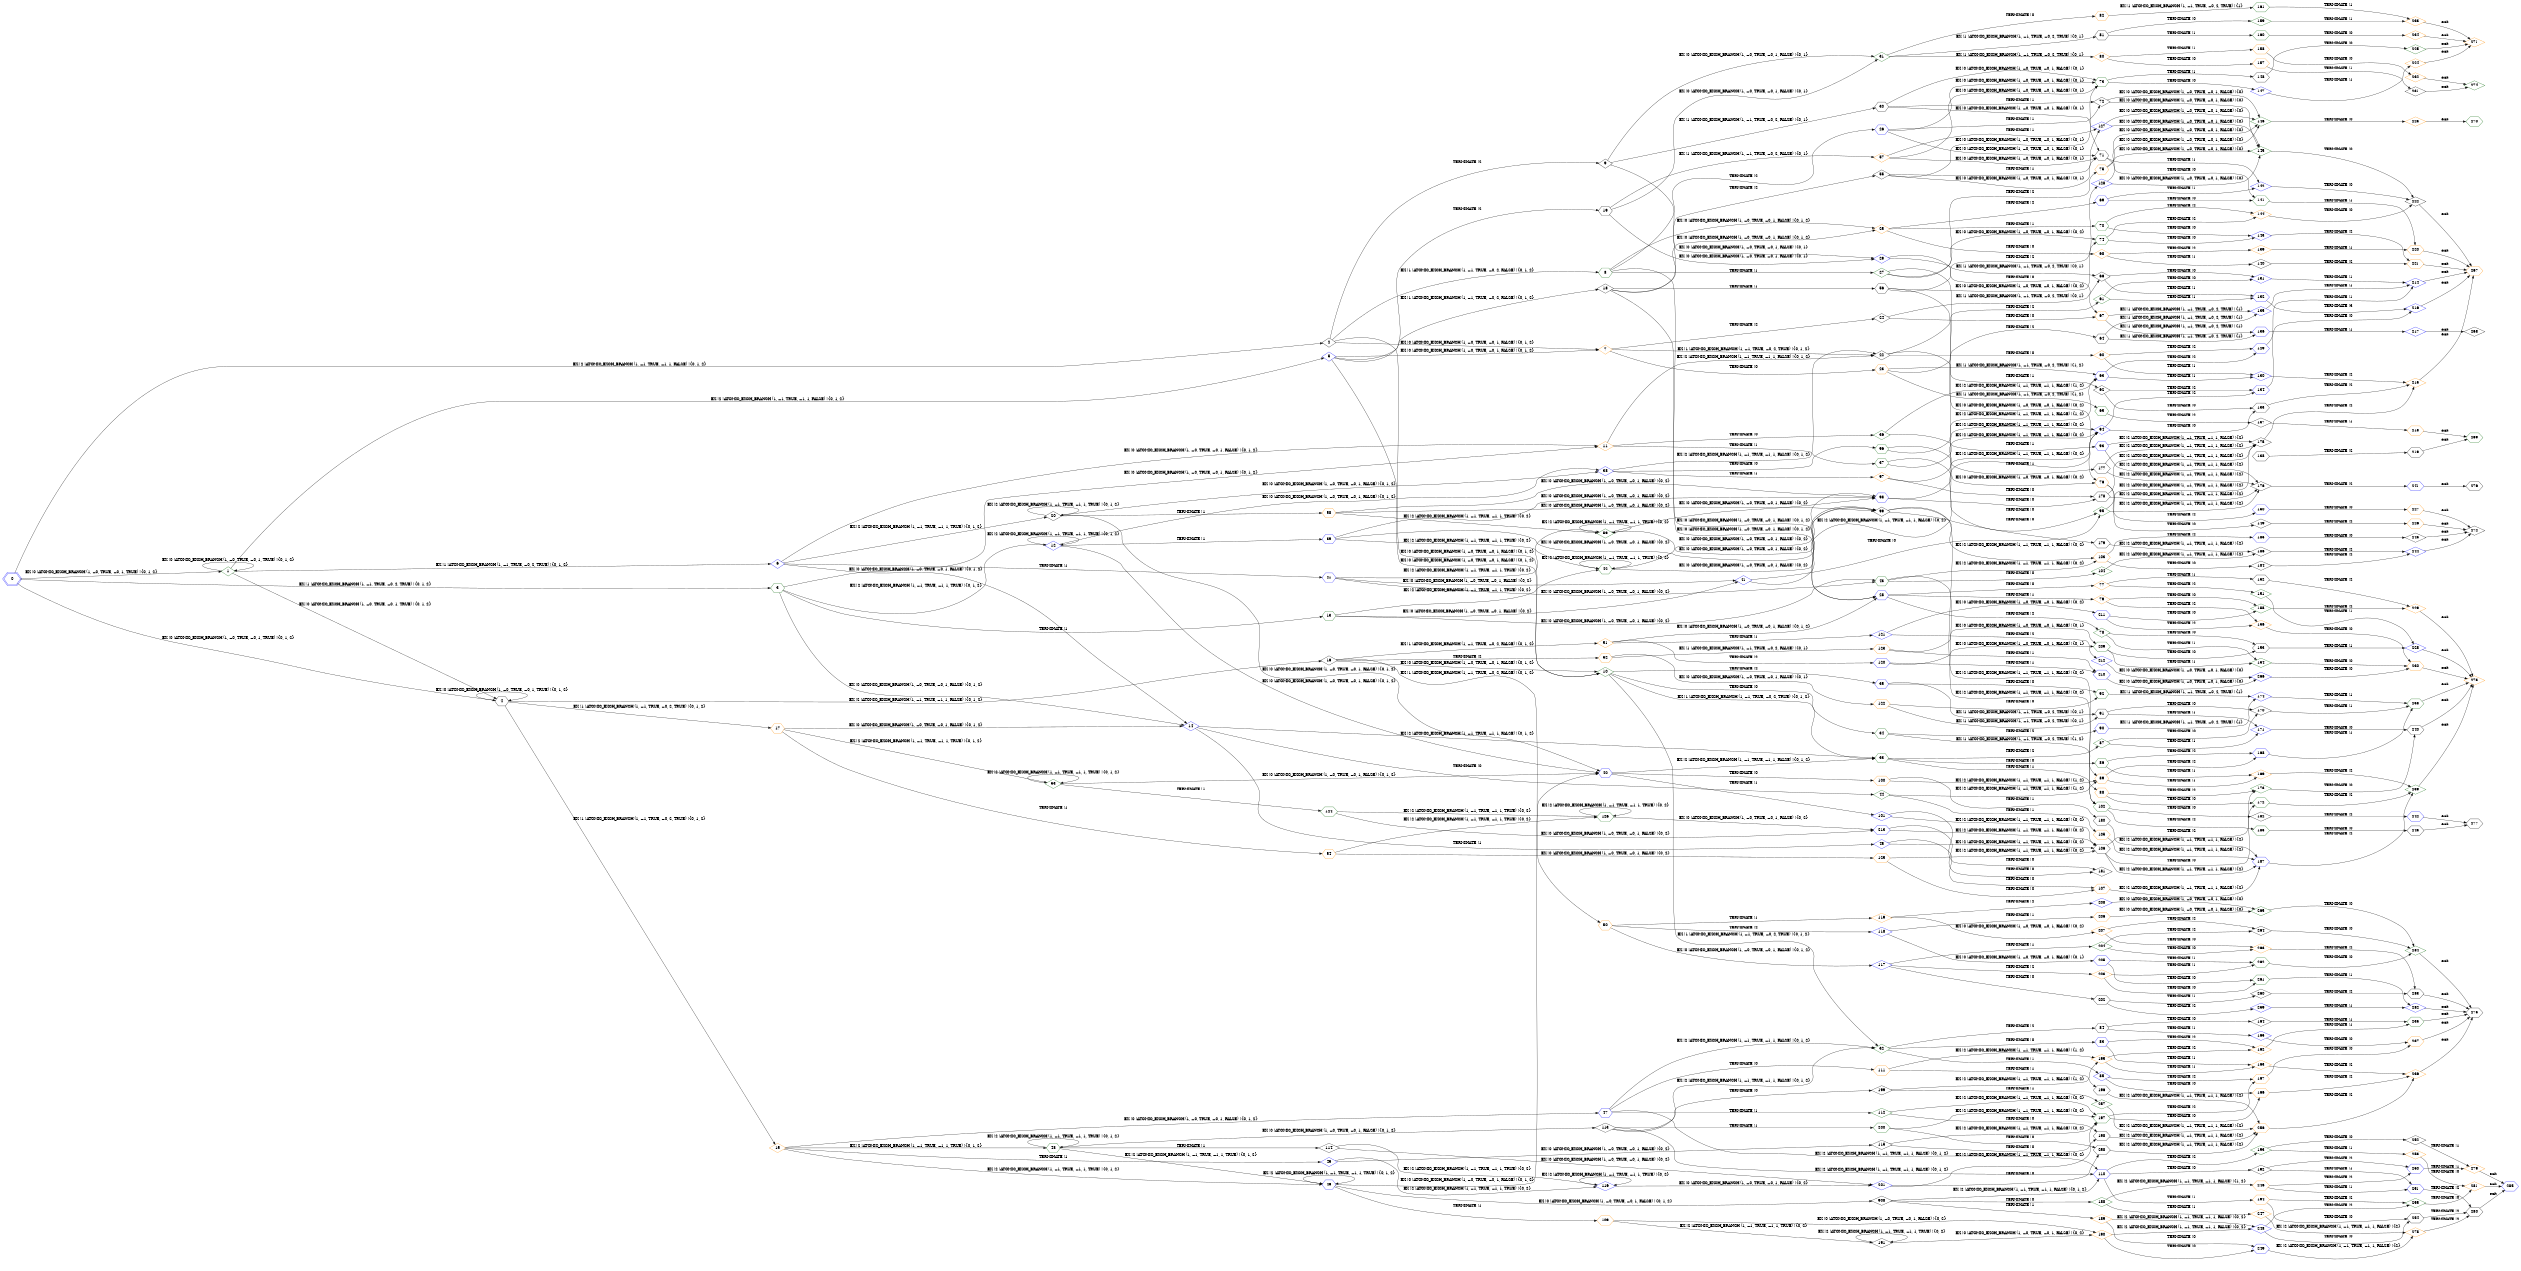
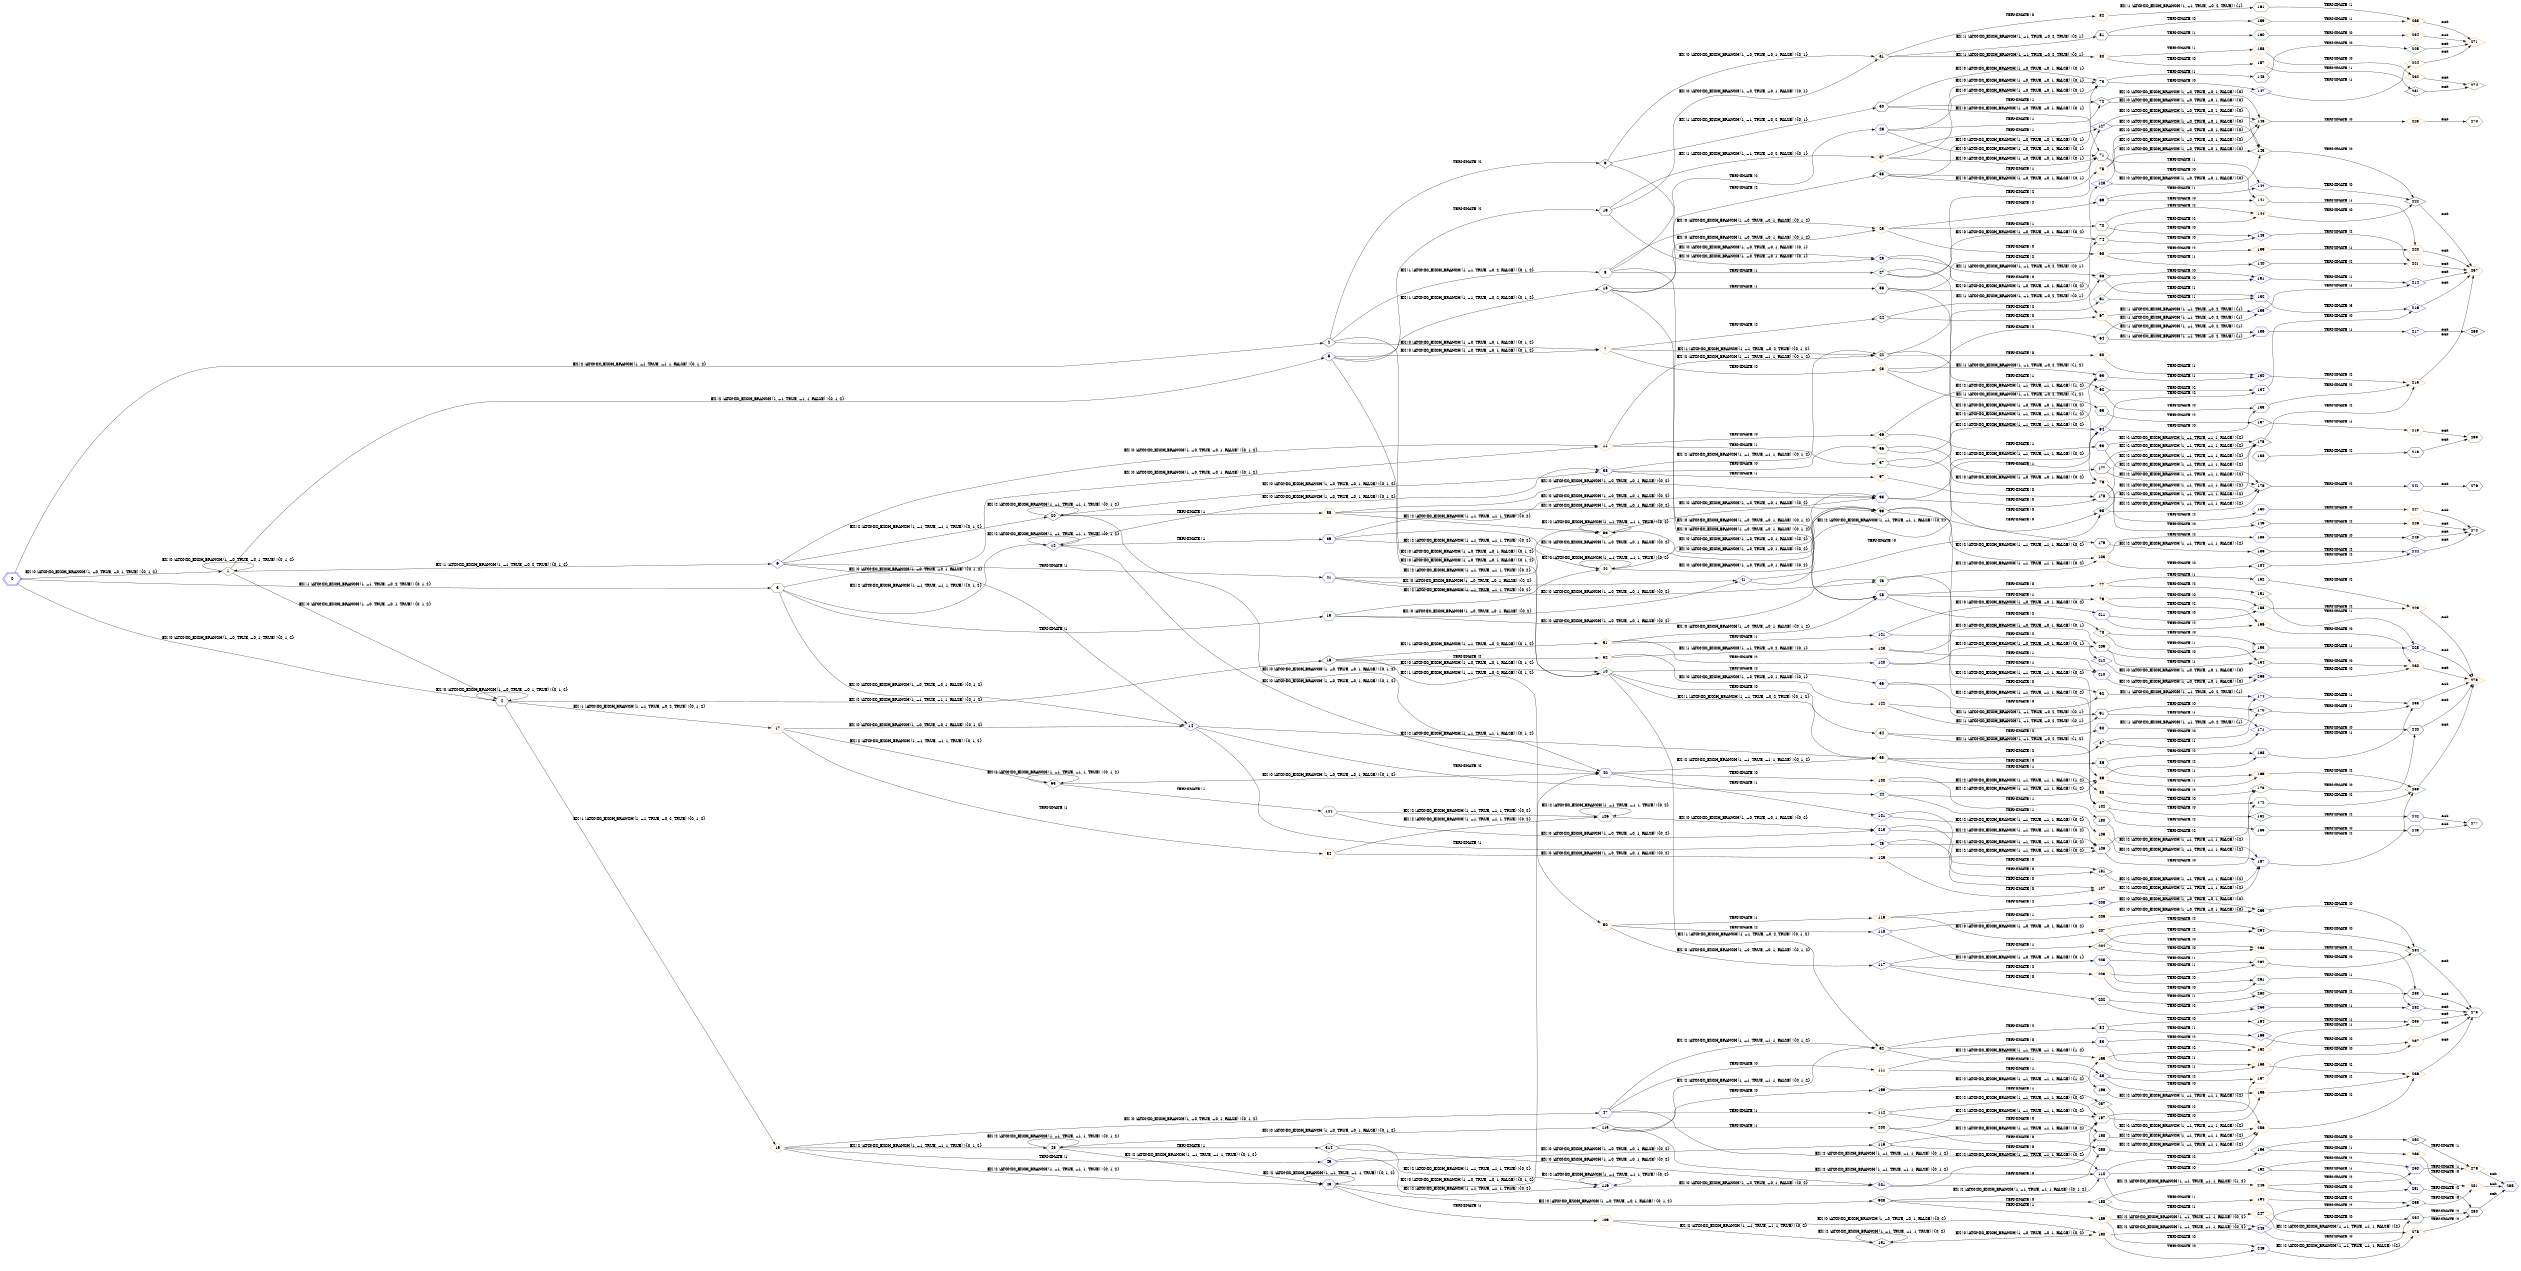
(2261, 349) -> none
(1977, 438) -> none
(2102, 571) -> none
(2175, 875) -> (2183, 885)
(1329, 1148) -> (1329, 1148)
(2338, 1187) -> (2338, 1187)
